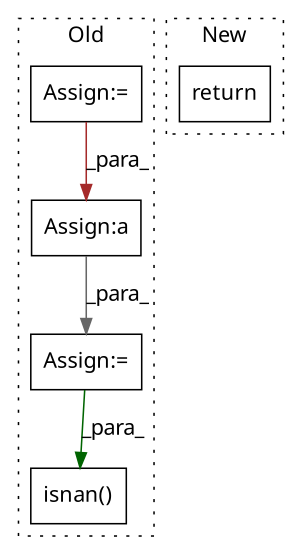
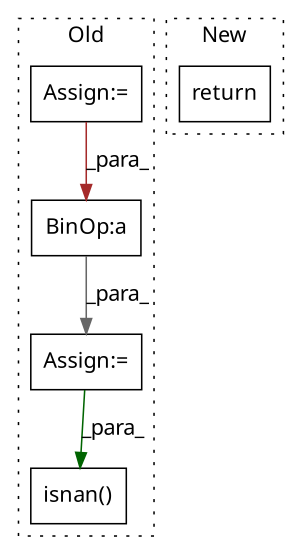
(86, 228) -> (86, 228)
